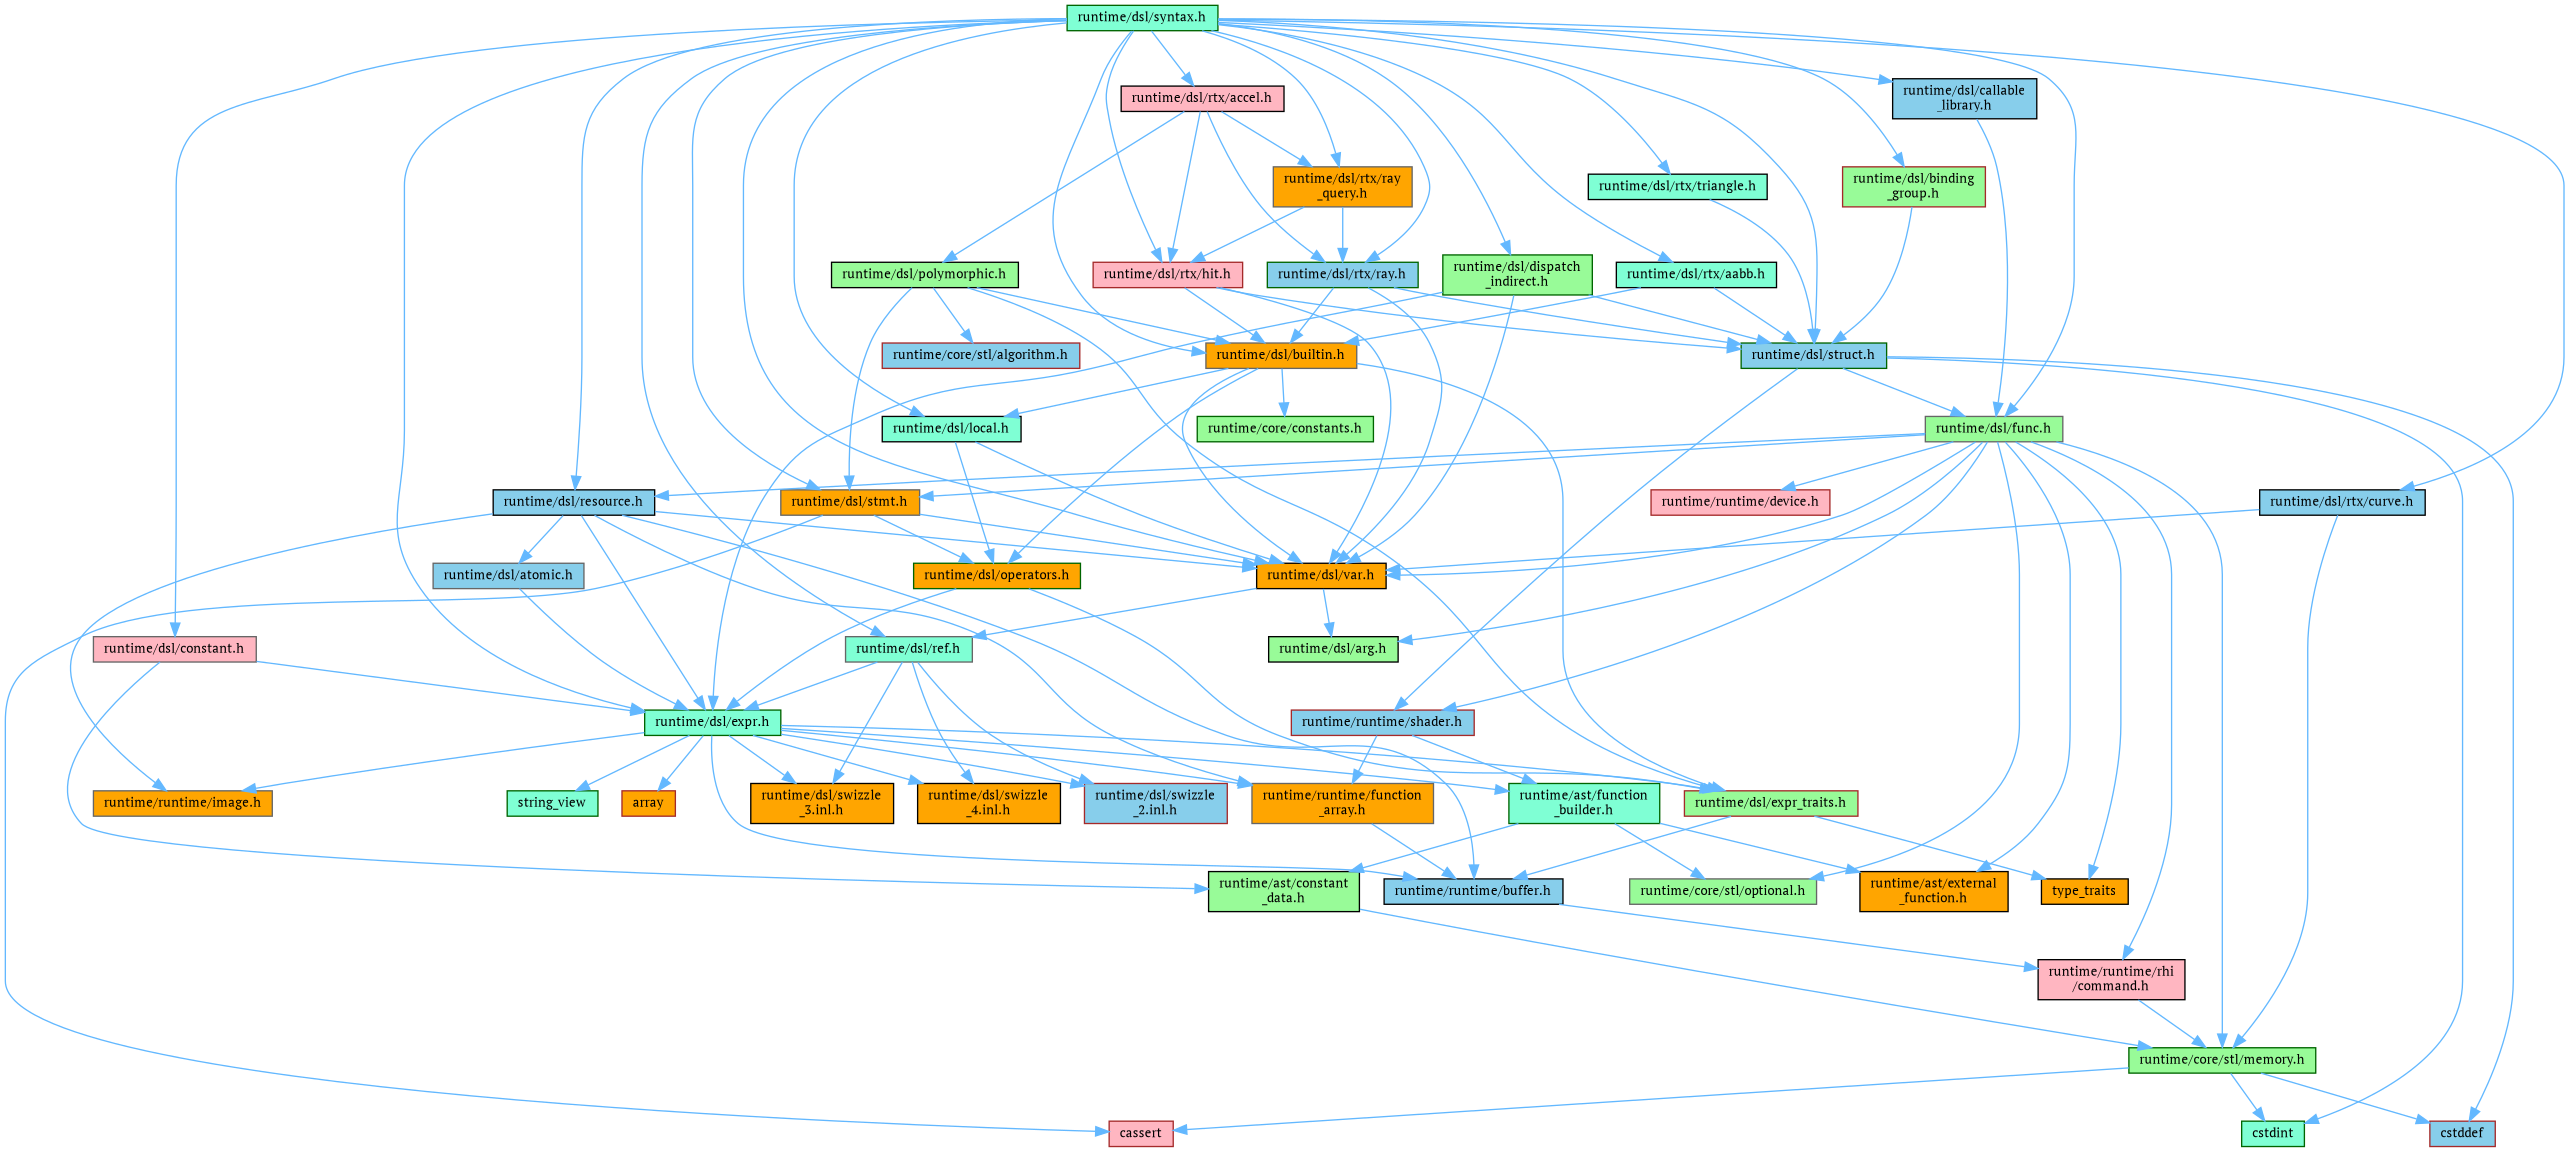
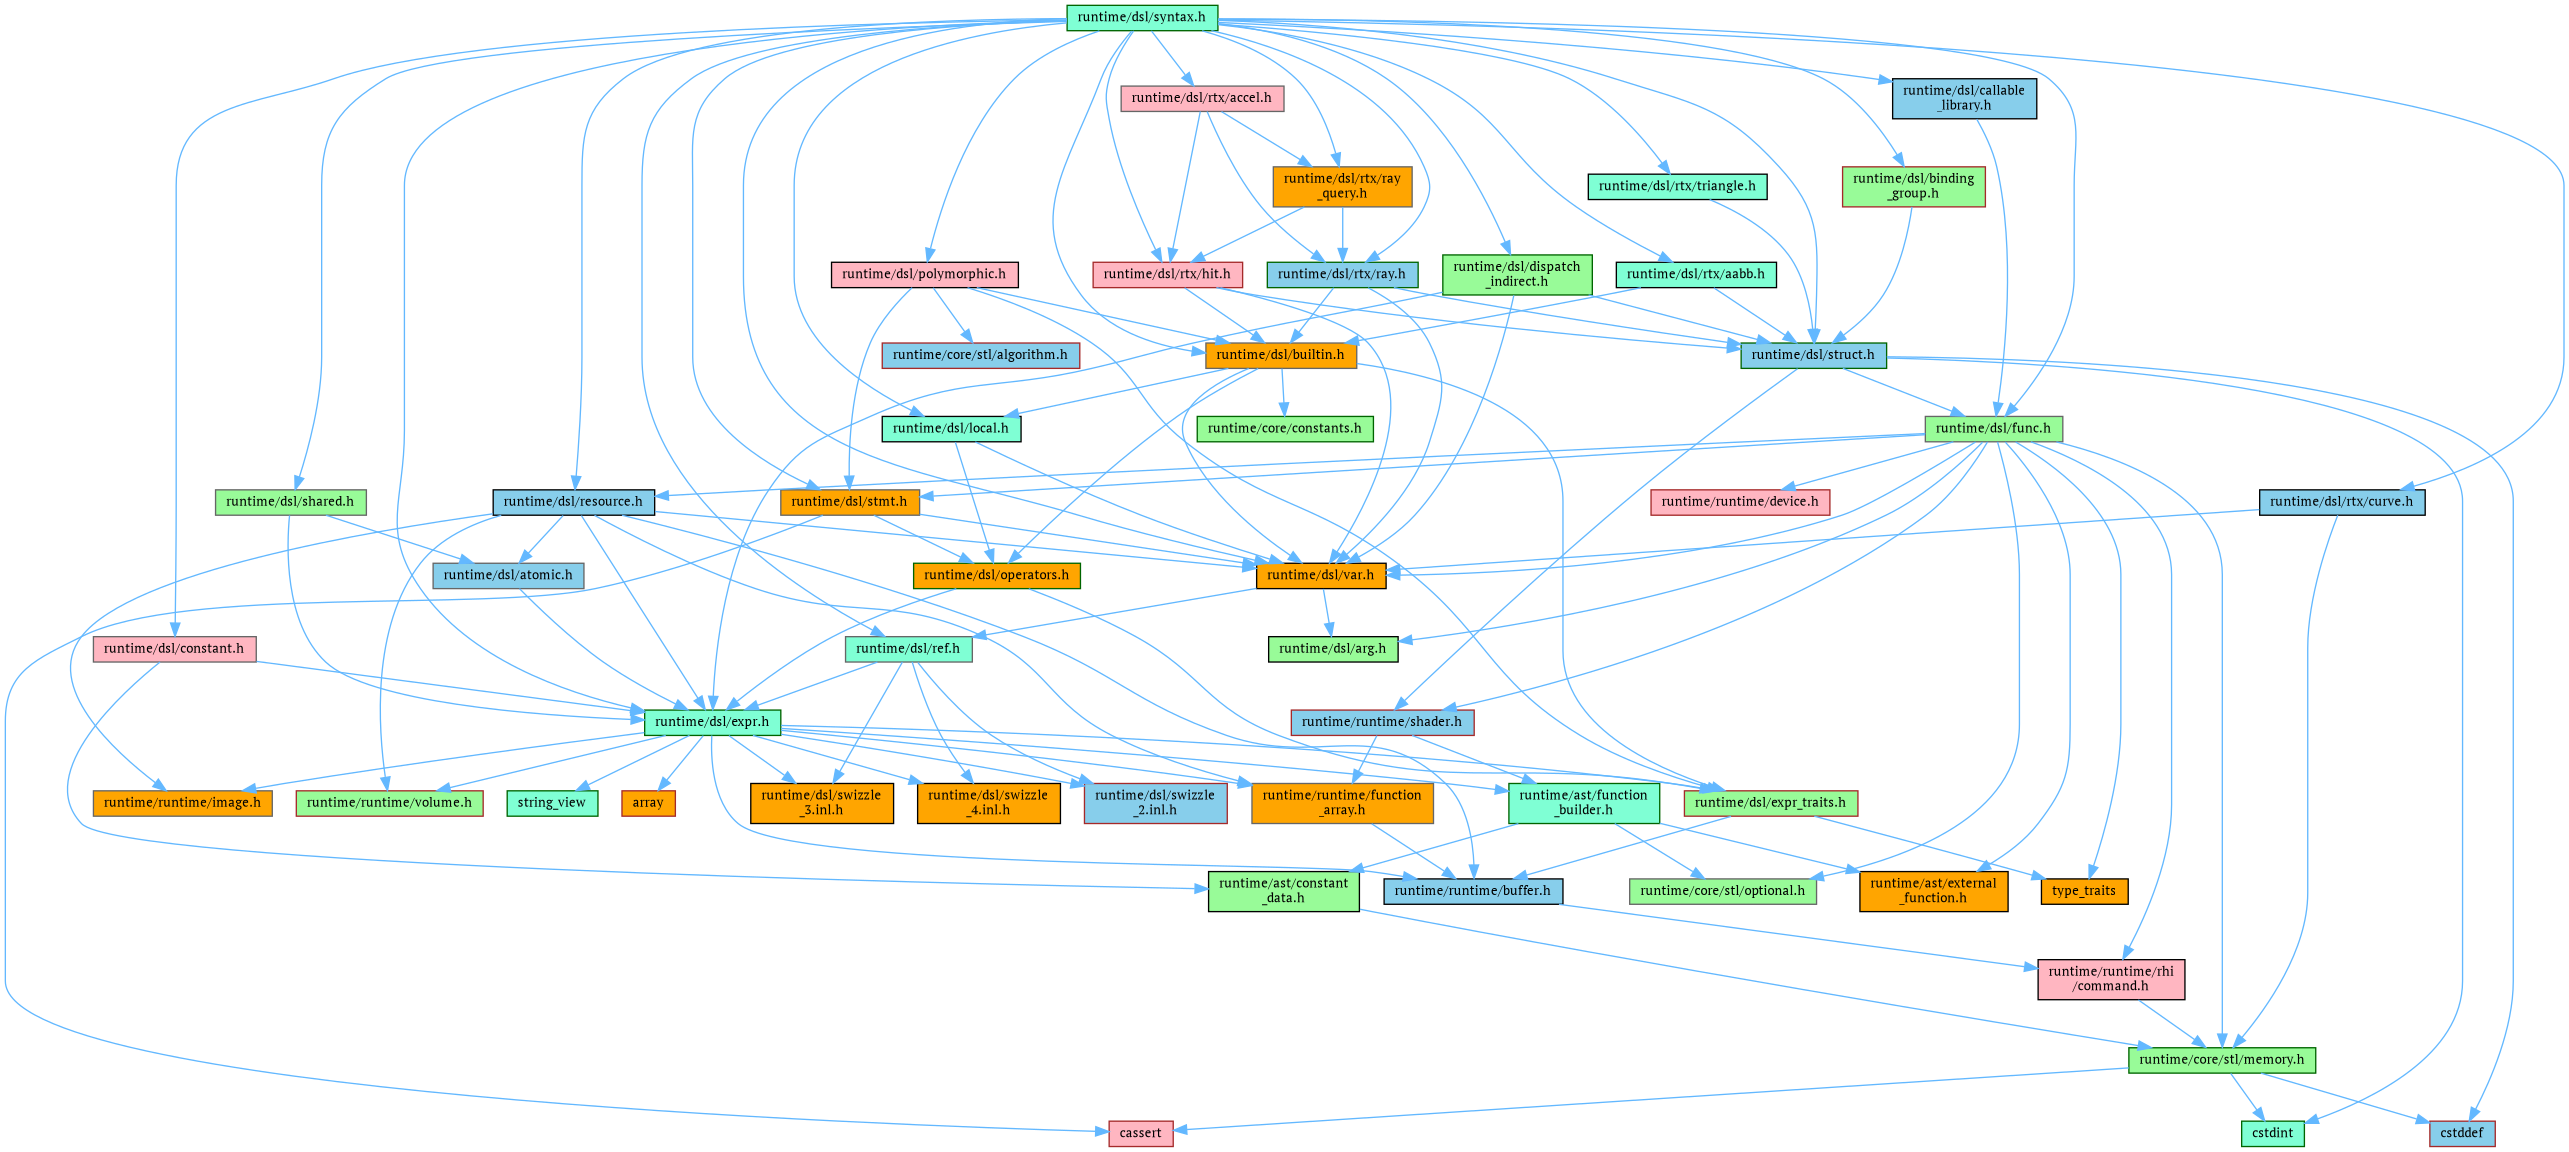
(1203, 99) -> (1203, 99)
(1070, 183) -> (986, 115)
(925, 275) -> (925, 275)
none -> (291, 503)
none -> (390, 804)
